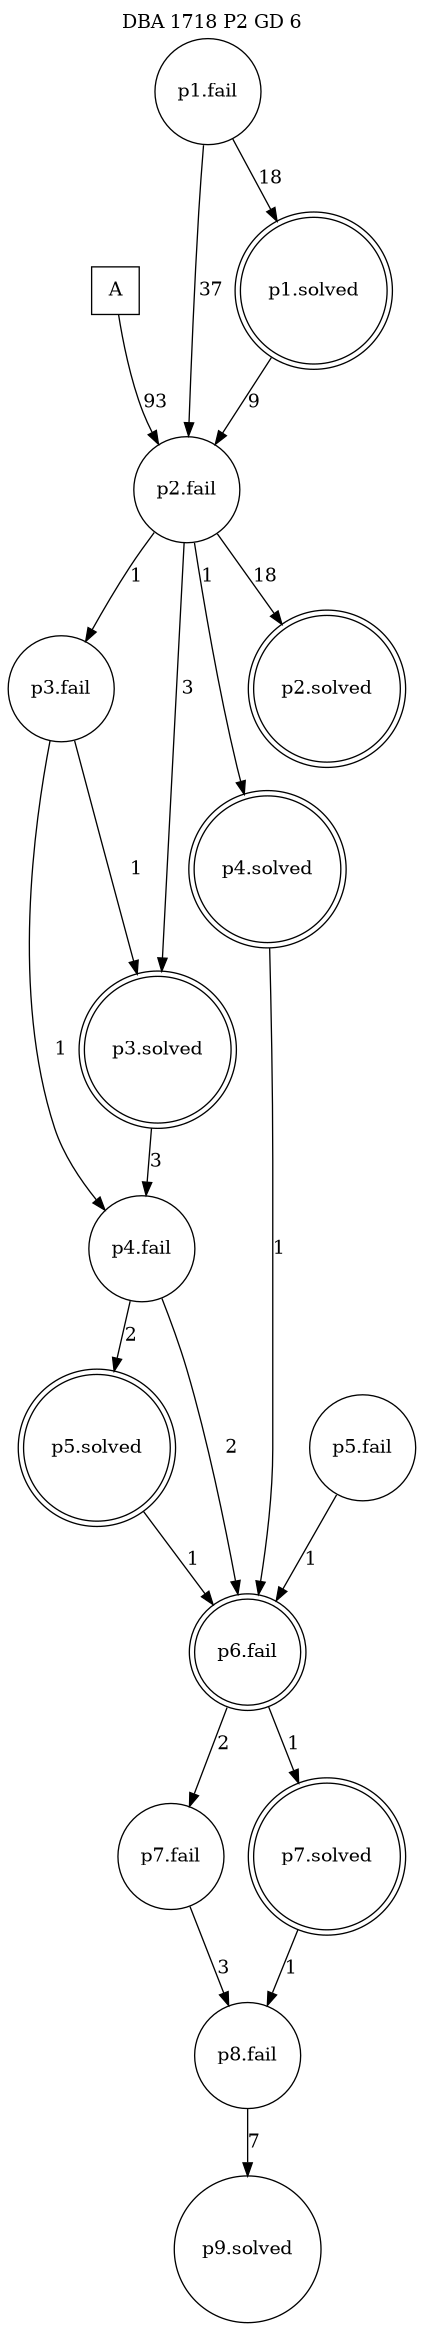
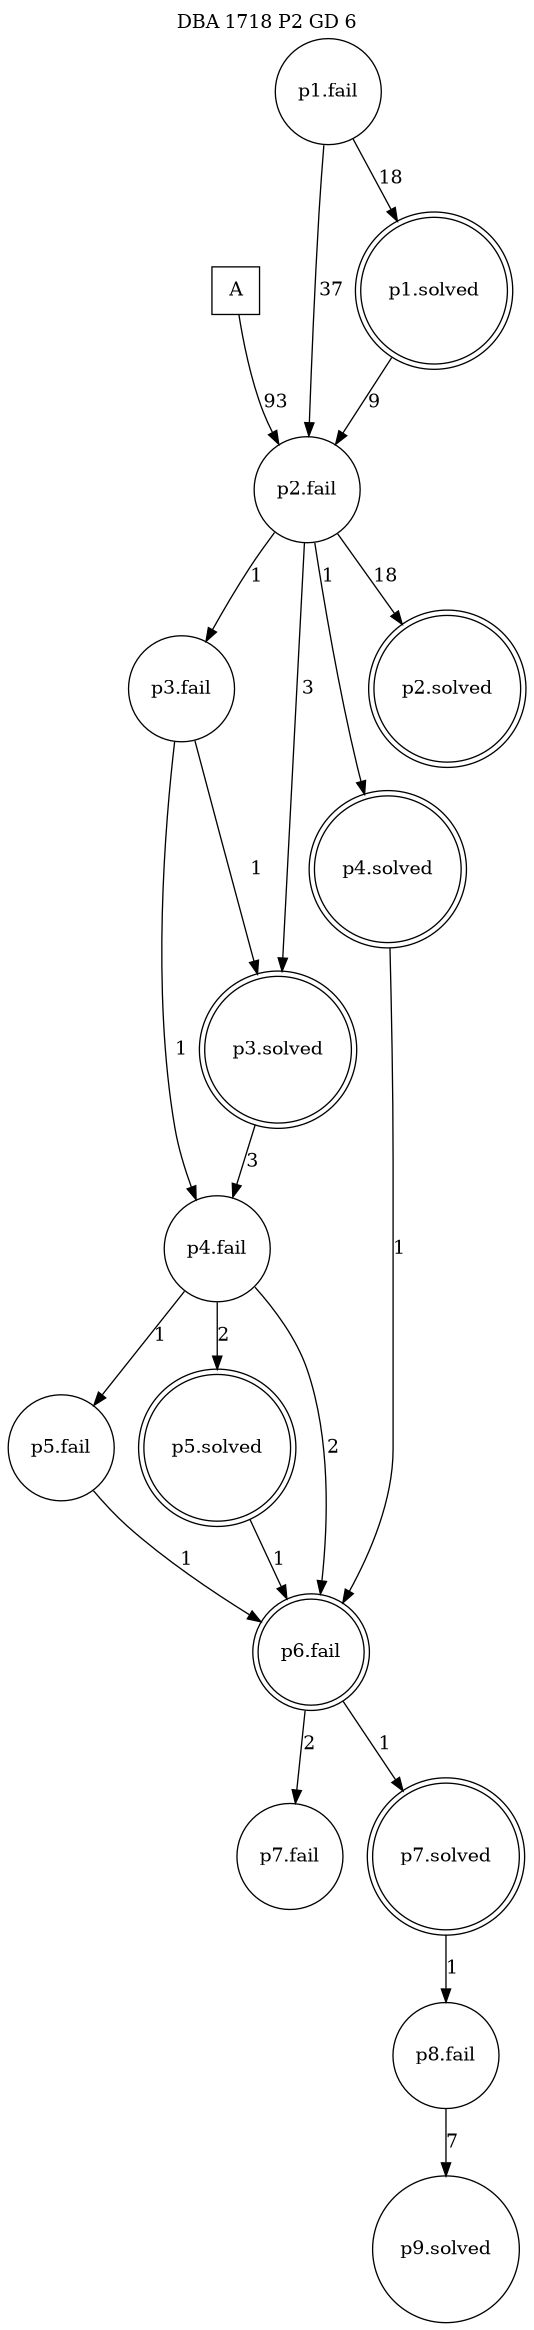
none -> (143, 1343)
(207, 1950) -> none
